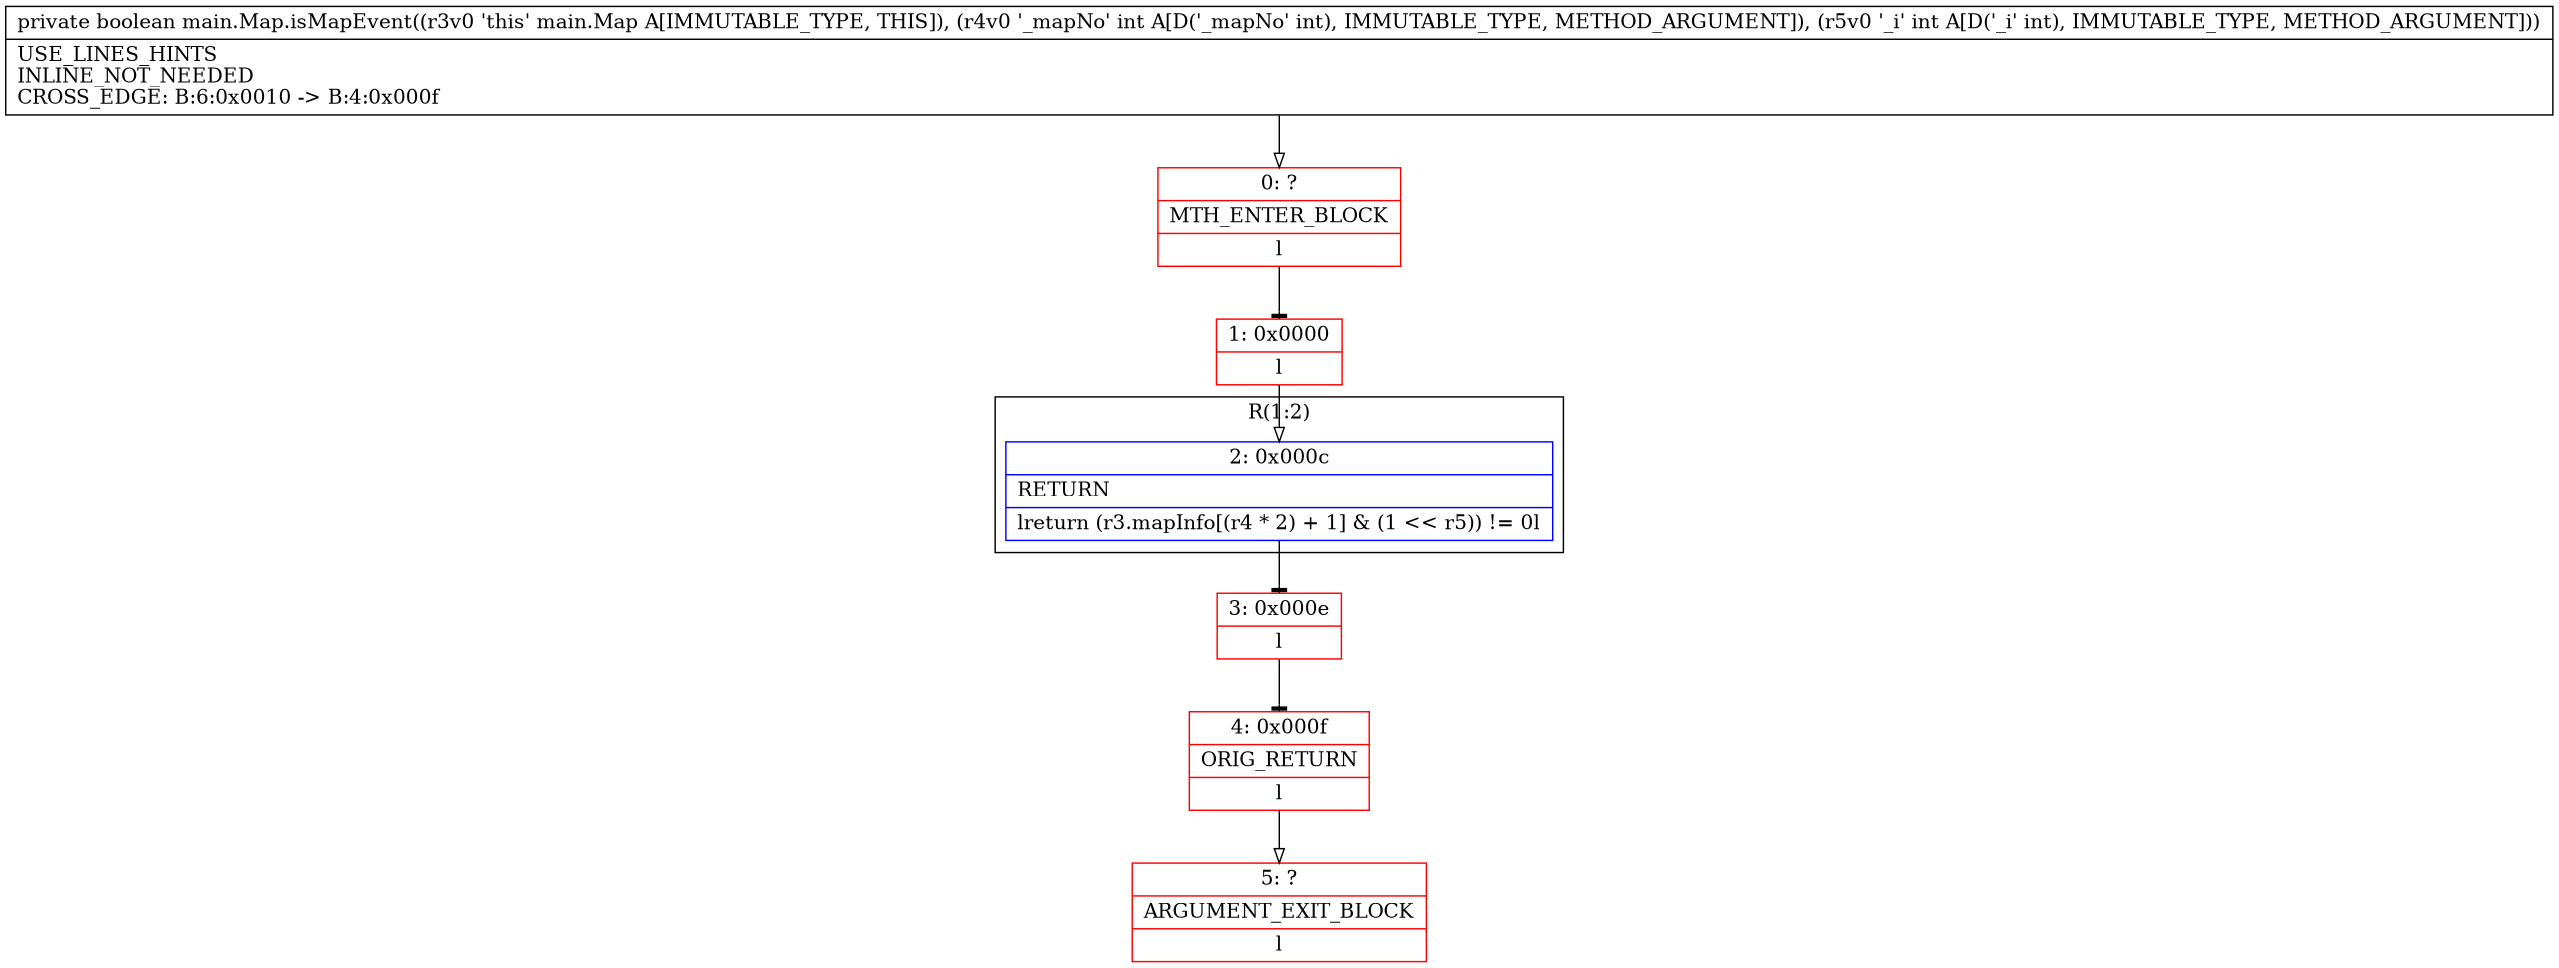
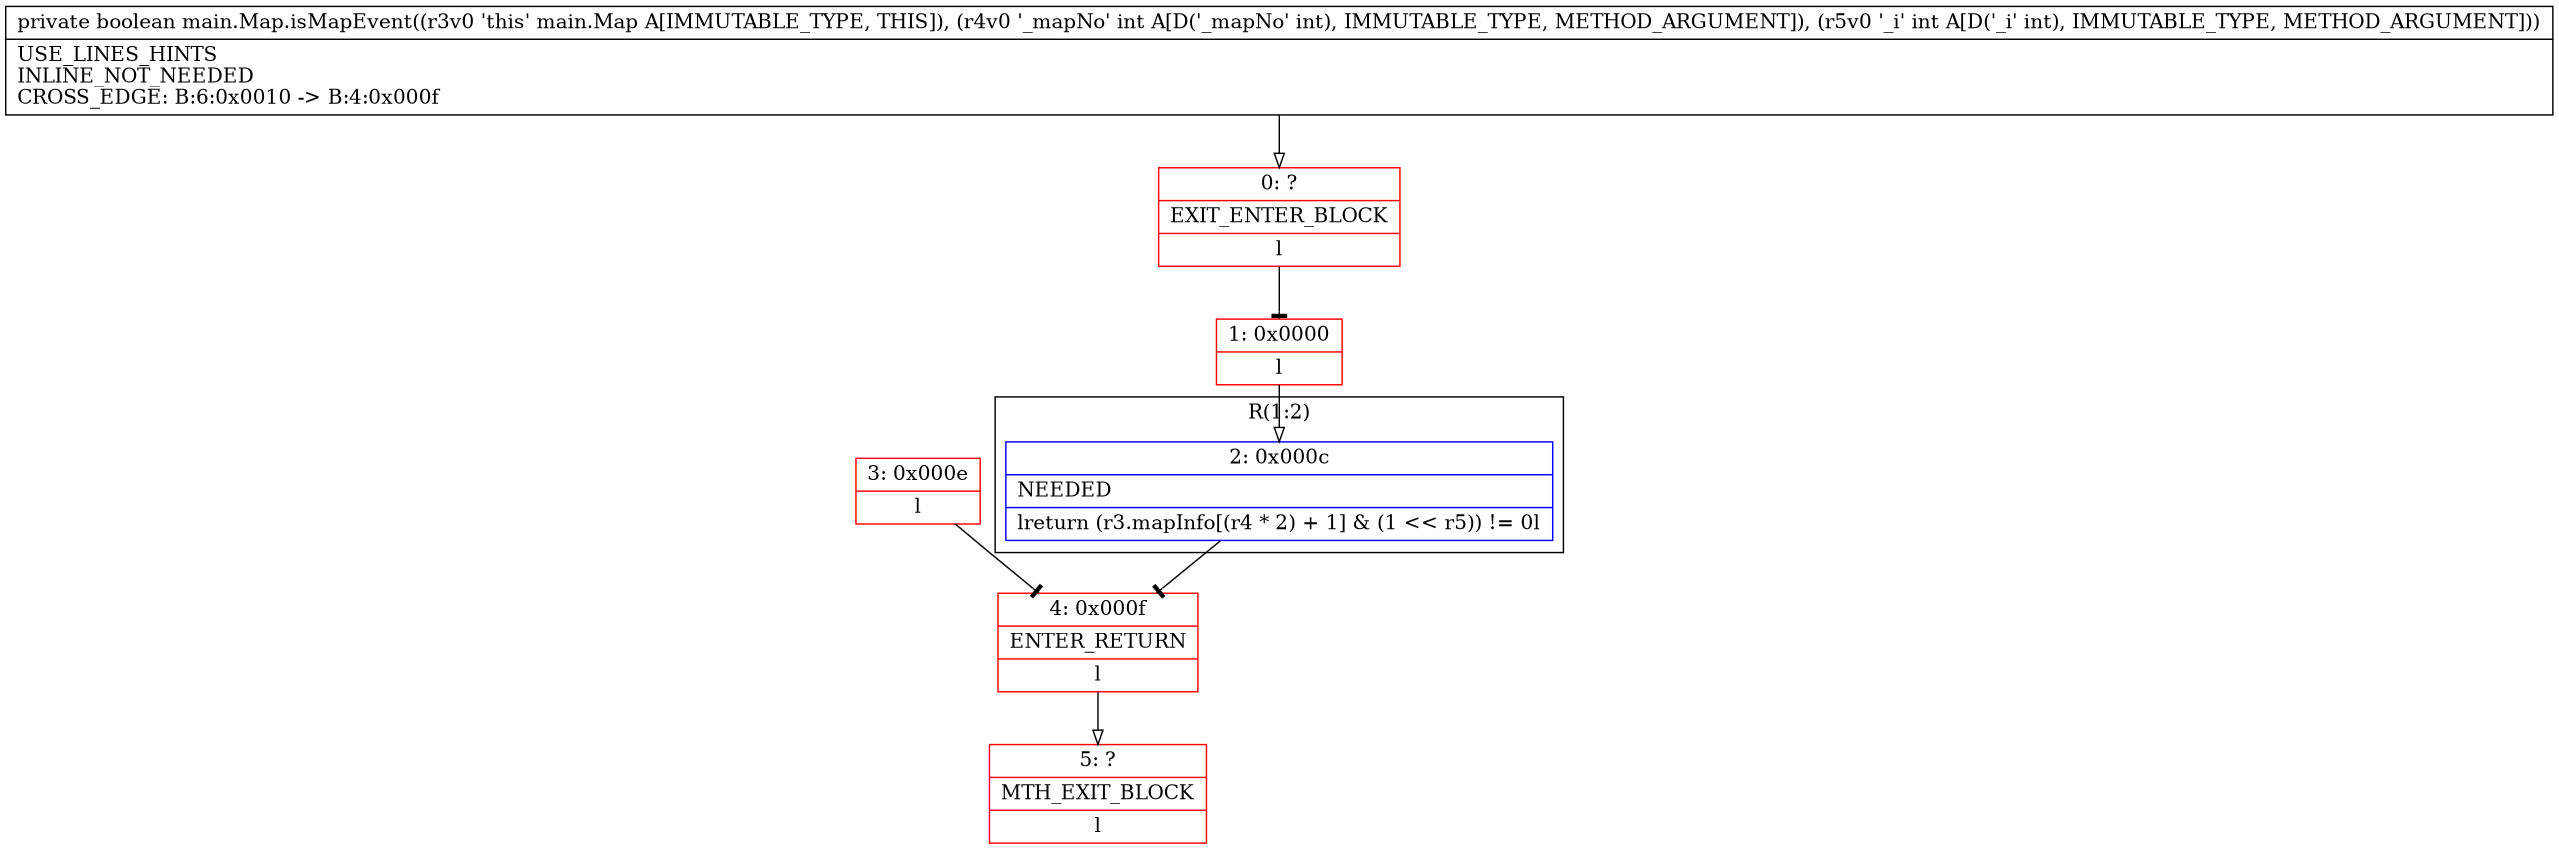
(1279, 216) -> (1279, 216)
(1064, 490) -> (1065, 490)
(1279, 563) -> (1191, 565)
(1279, 760) -> (1098, 642)
(1279, 912) -> (1098, 793)
